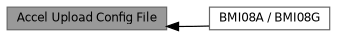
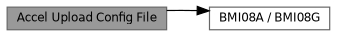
(194, 26) -> (182, 10)
